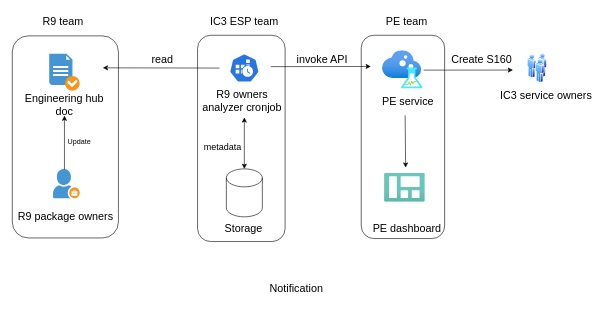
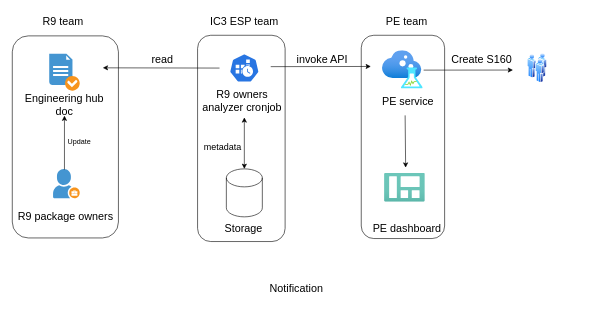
(547, 95) -> none
